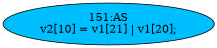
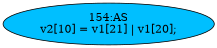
(109, 24) -> (109, 24)
